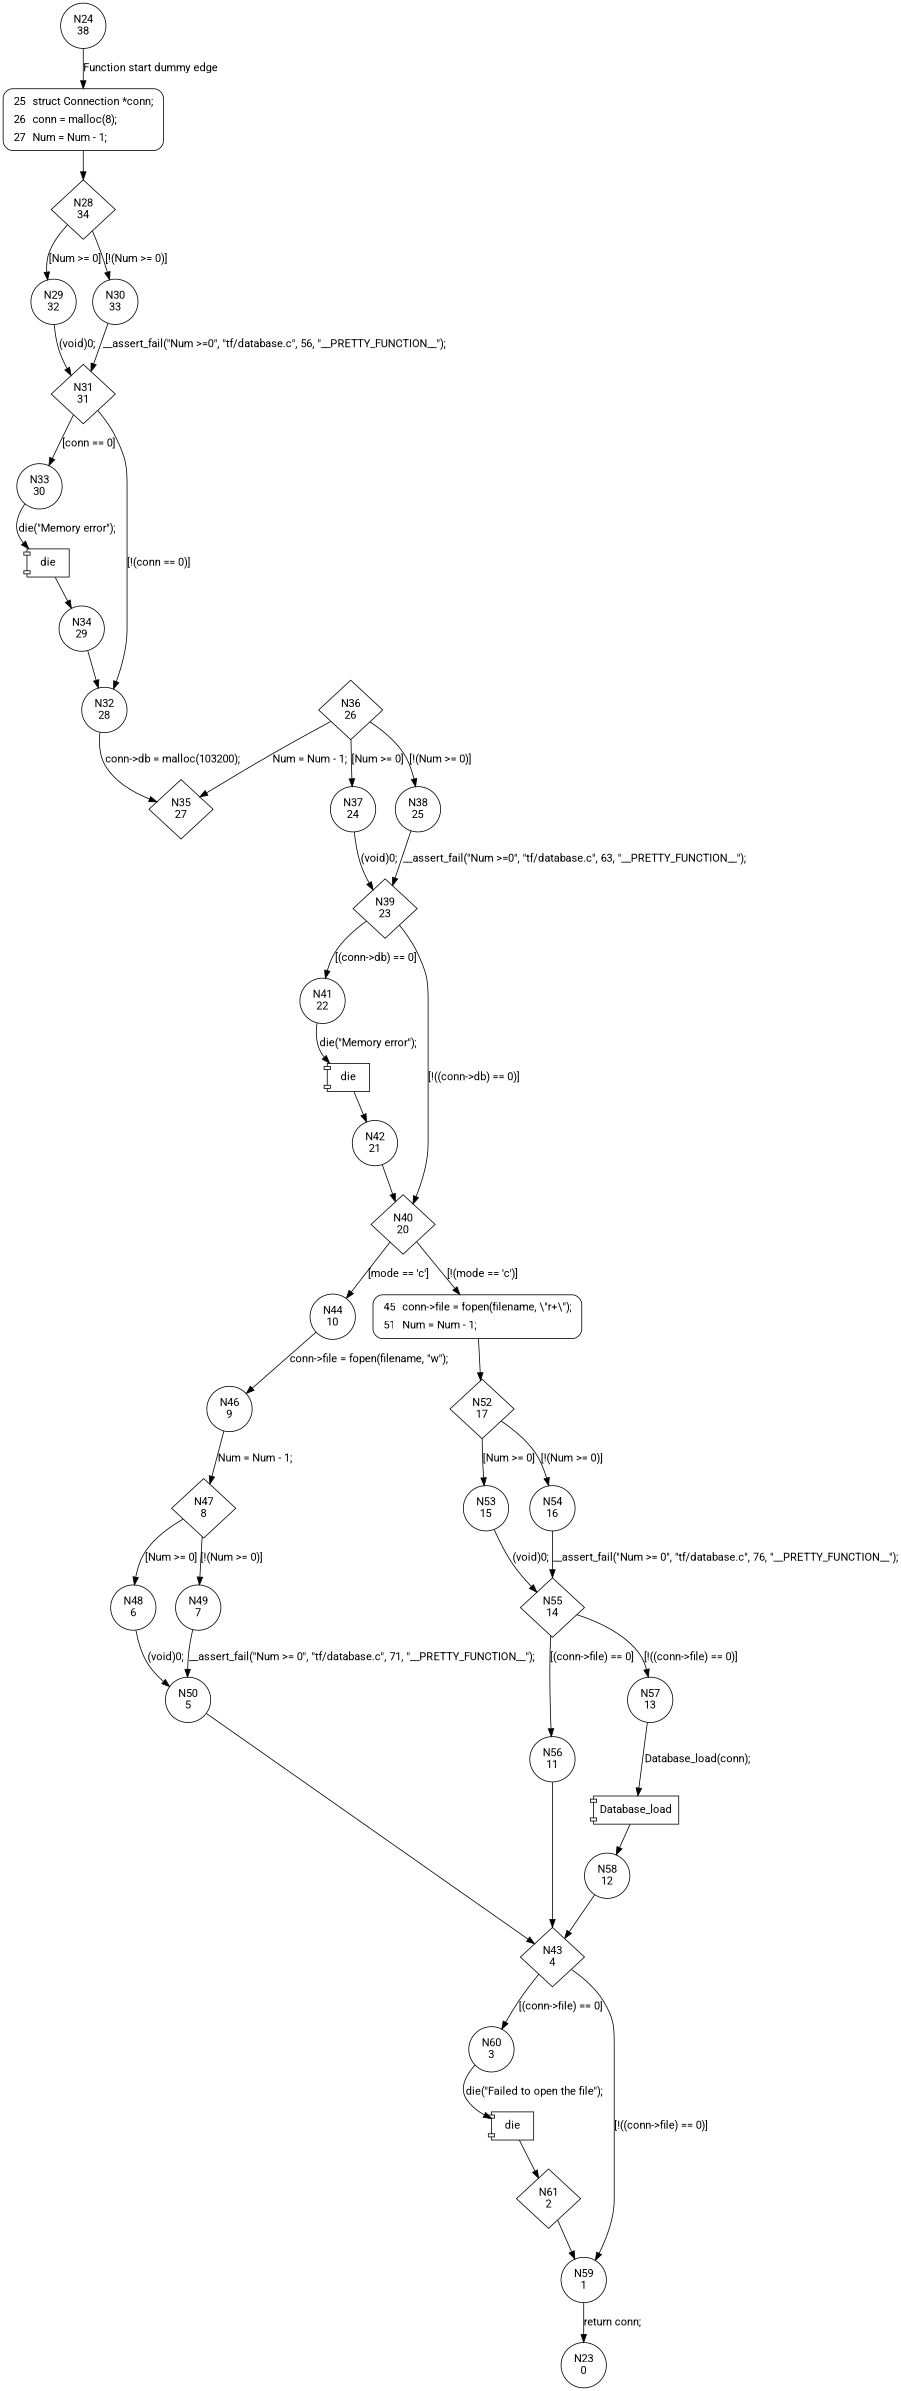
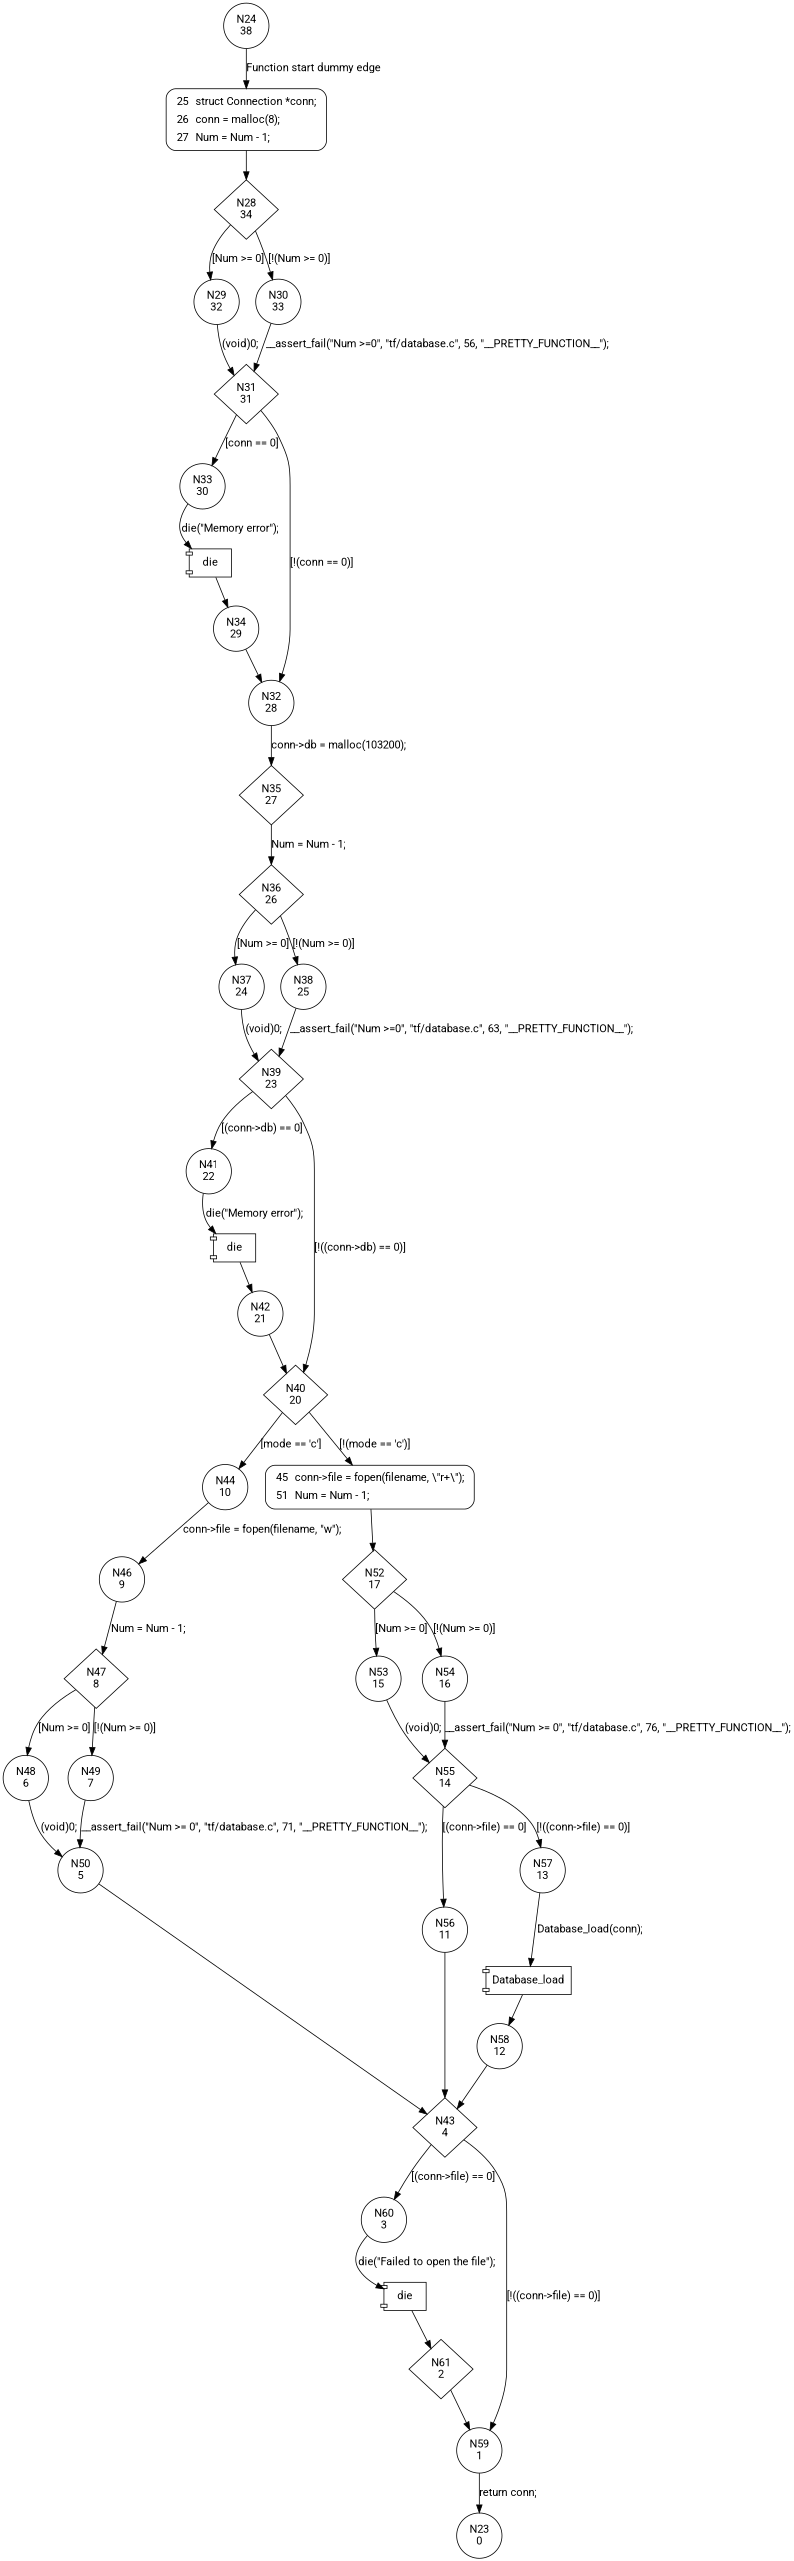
(268, 756) -> (271, 841)
